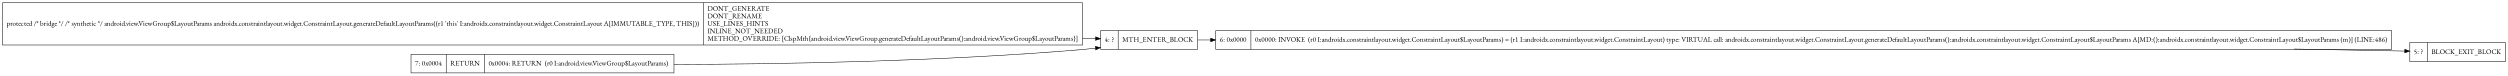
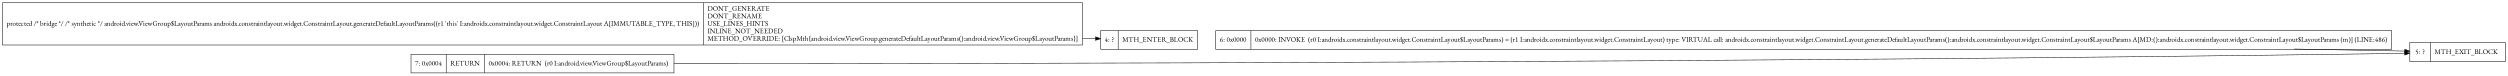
(1204, 40) -> none
(2466, 52) -> (2466, 52)
(885, 61) -> (1539, 61)
